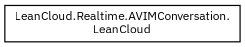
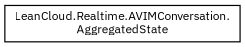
(122, 24) -> (122, 24)
